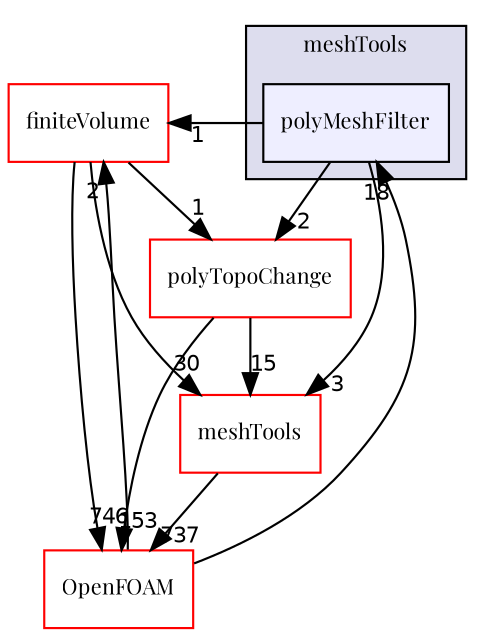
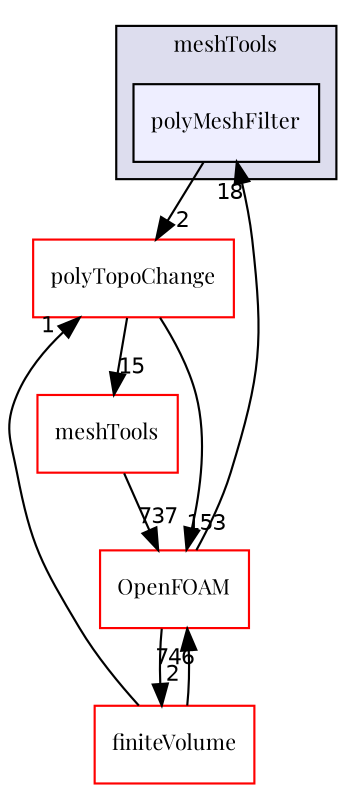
(227, 123) -> none
(381, 279) -> none
(128, 309) -> none
